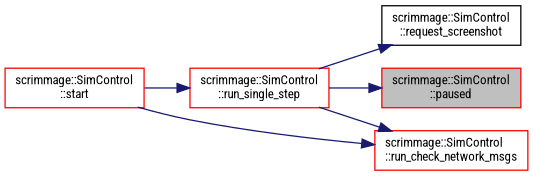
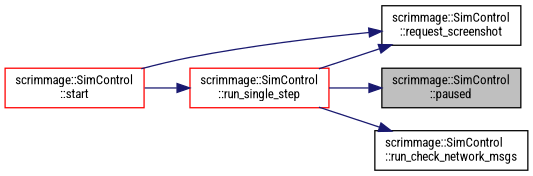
(451, 88) -> (451, 88)
(249, 130) -> (254, 46)
(451, 150) -> (451, 150)
